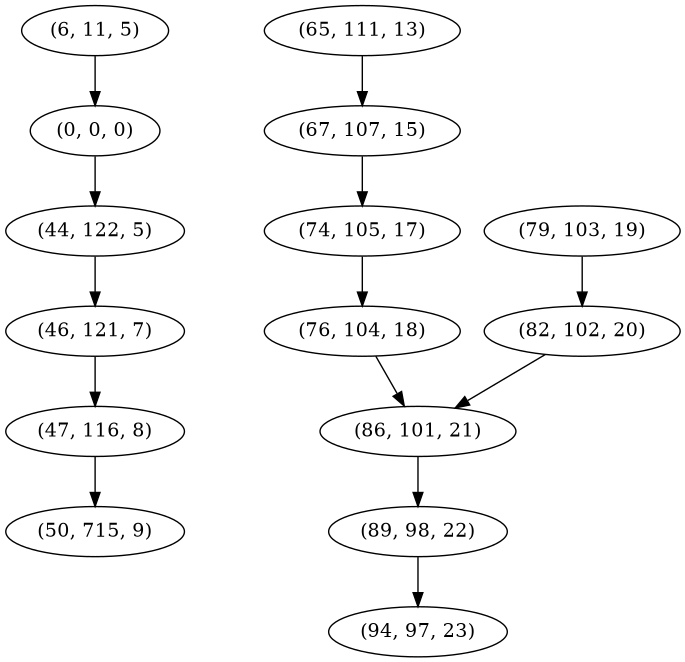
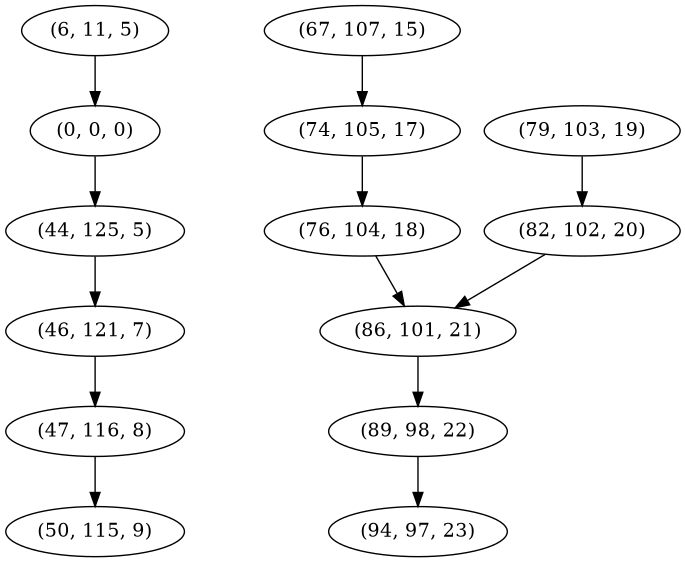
(362, 31) -> none
(95, 231) -> (95, 231)
(95, 532) -> (95, 532)
